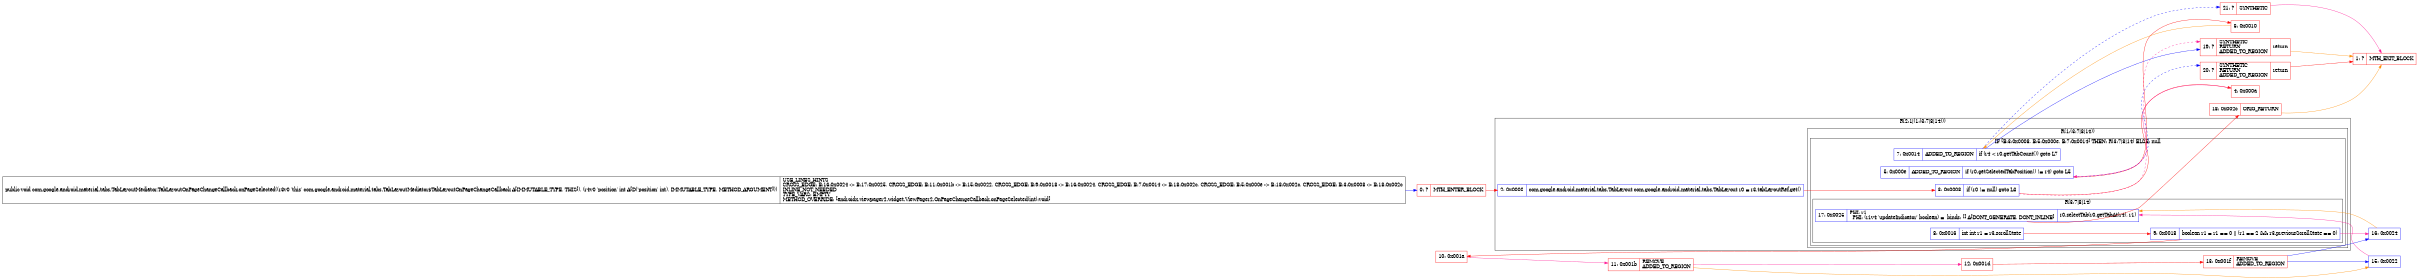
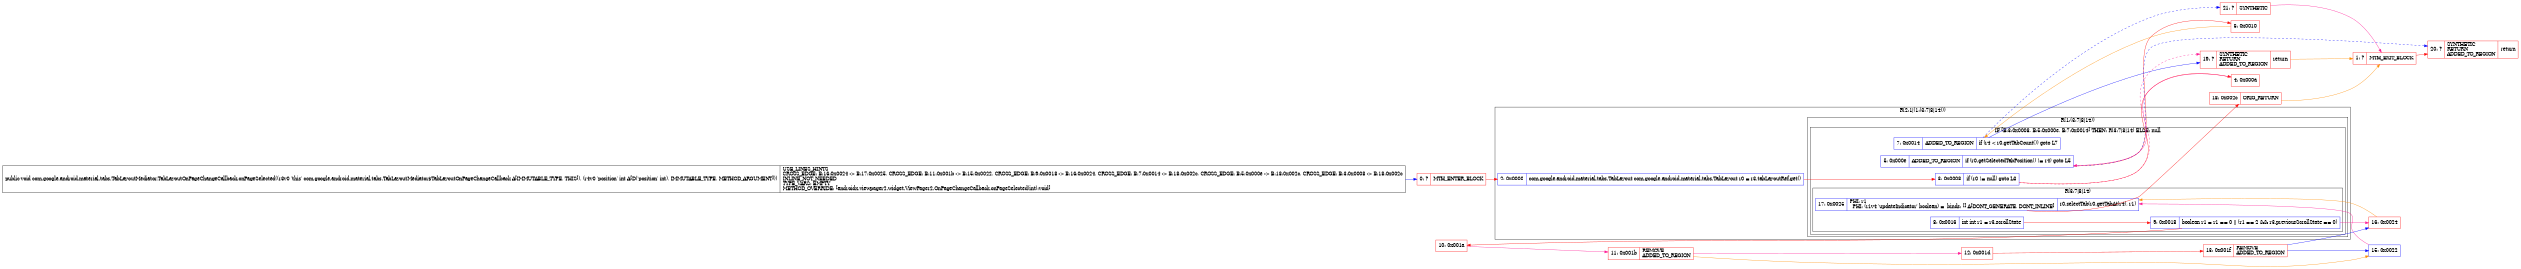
(2320, 64) -> (2420, 55)
(2385, 234) -> (2385, 223)
